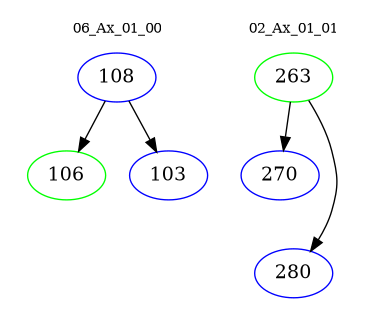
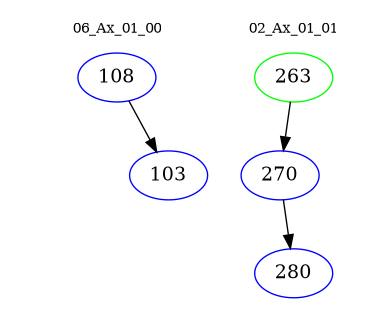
(336, 169) -> (286, 217)
(67, 175) -> none
